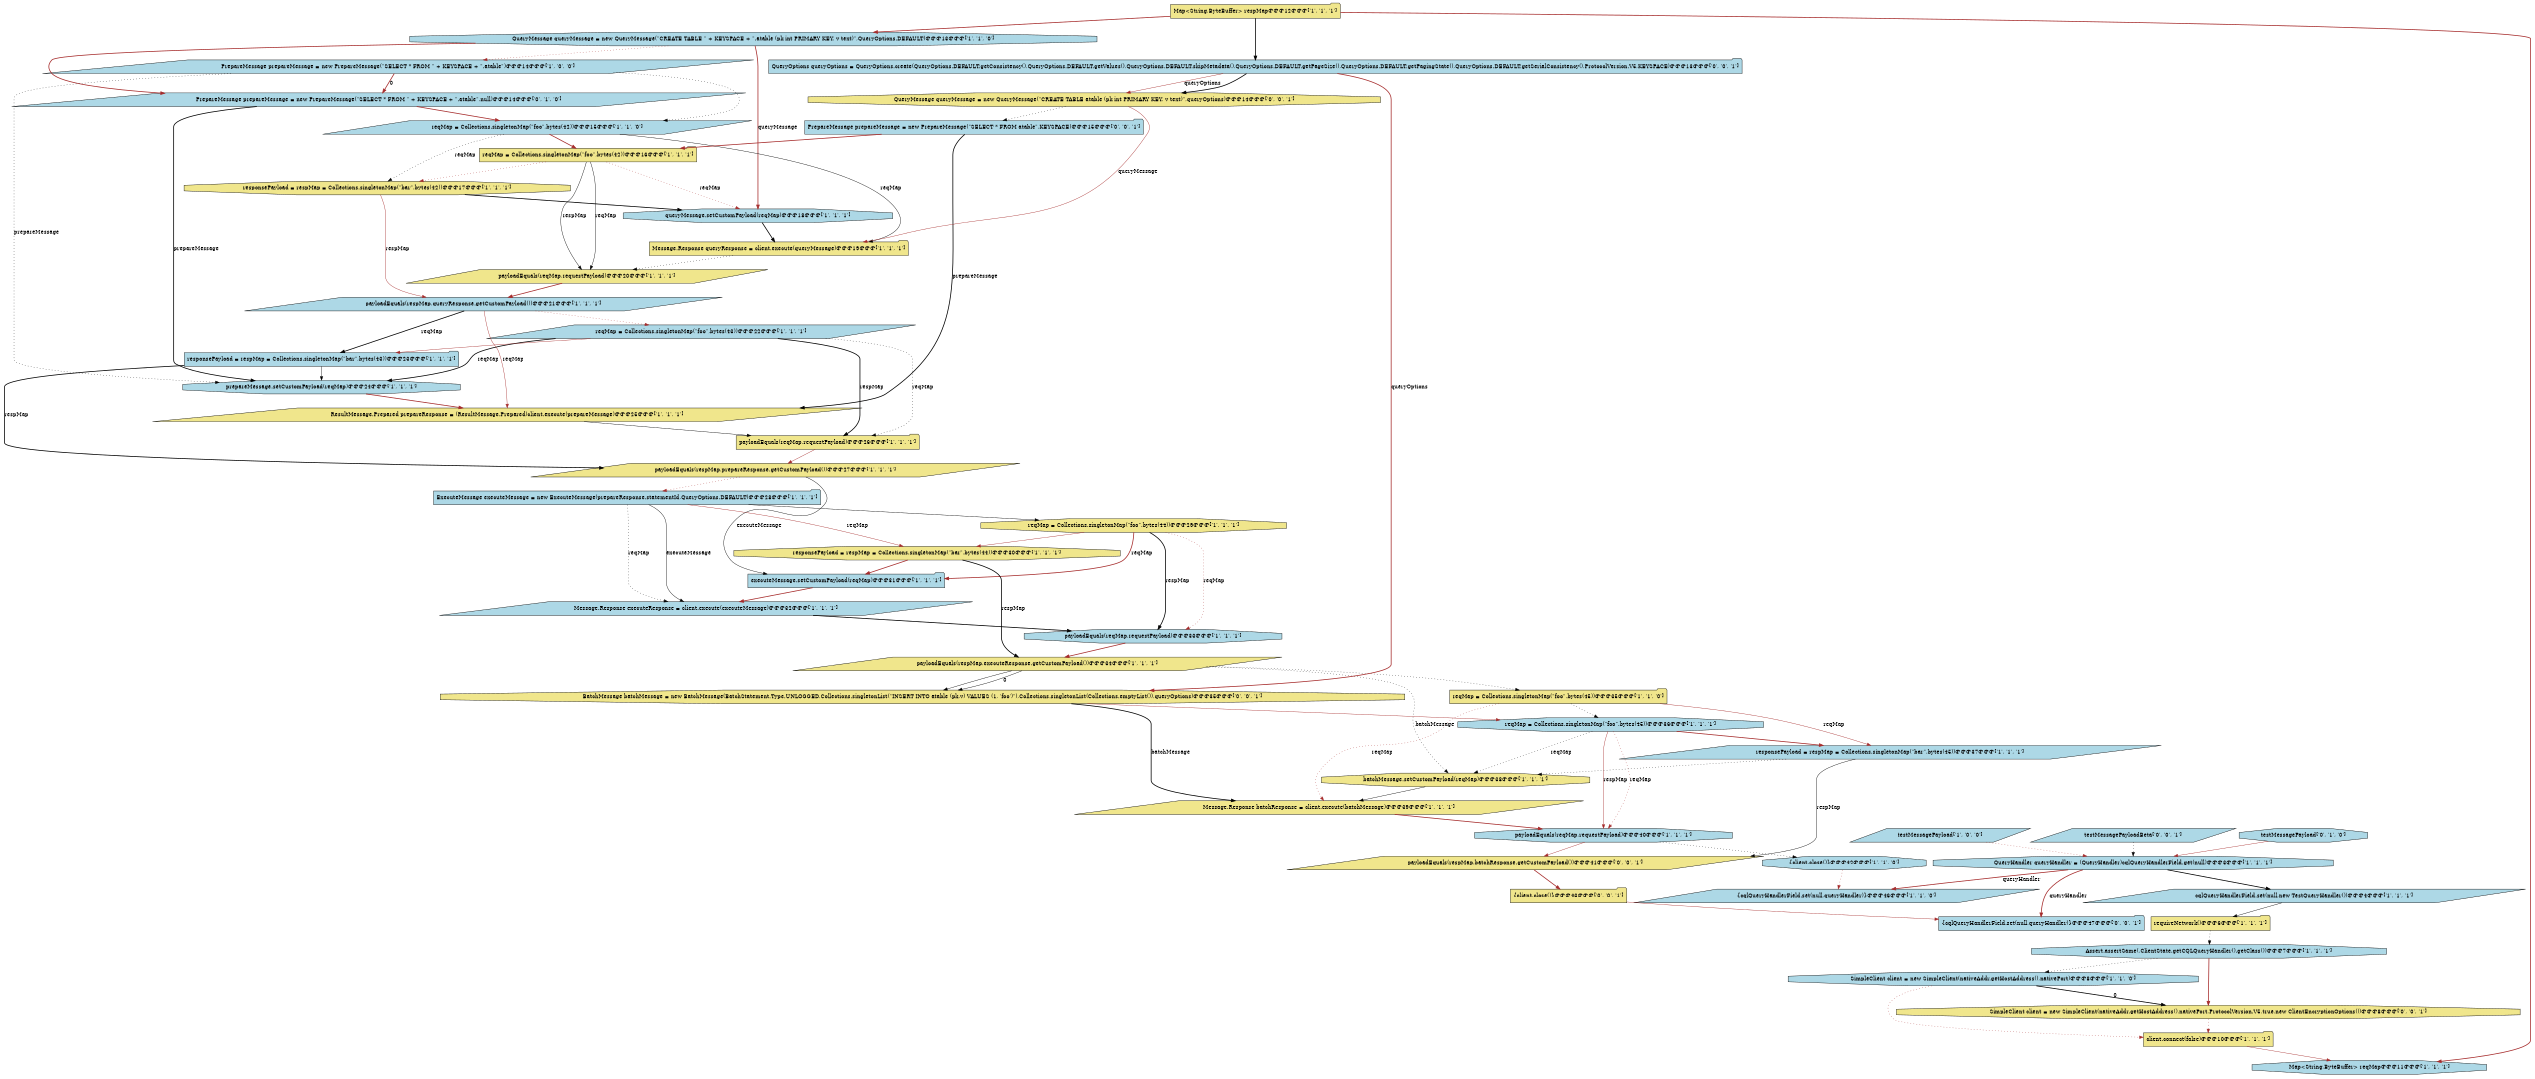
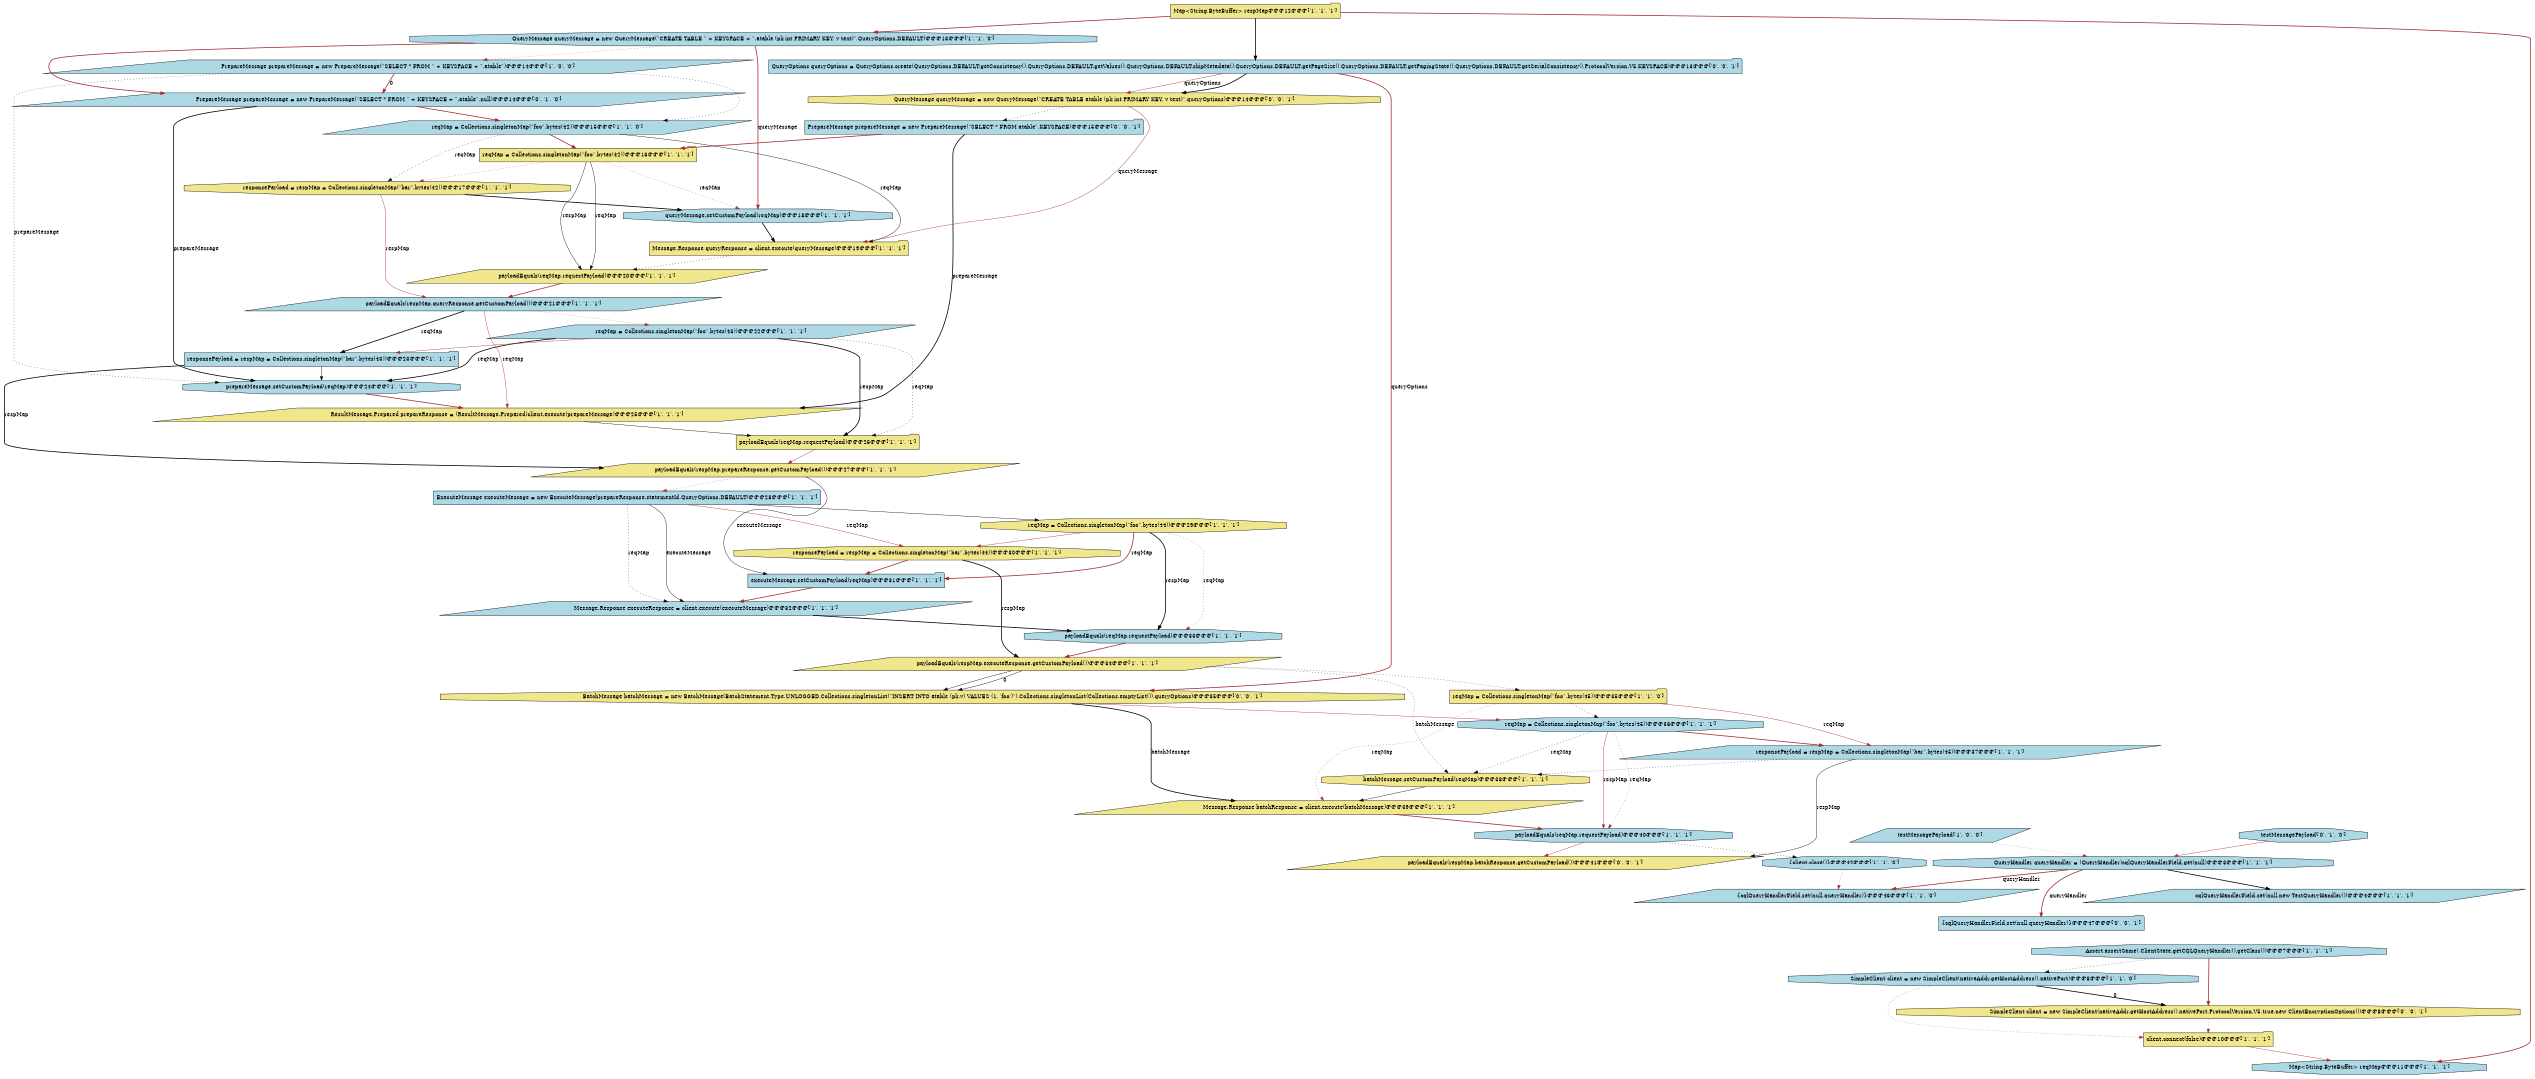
(2133, 835) -> none
(1569, 896) -> none
(2211, 924) -> none
